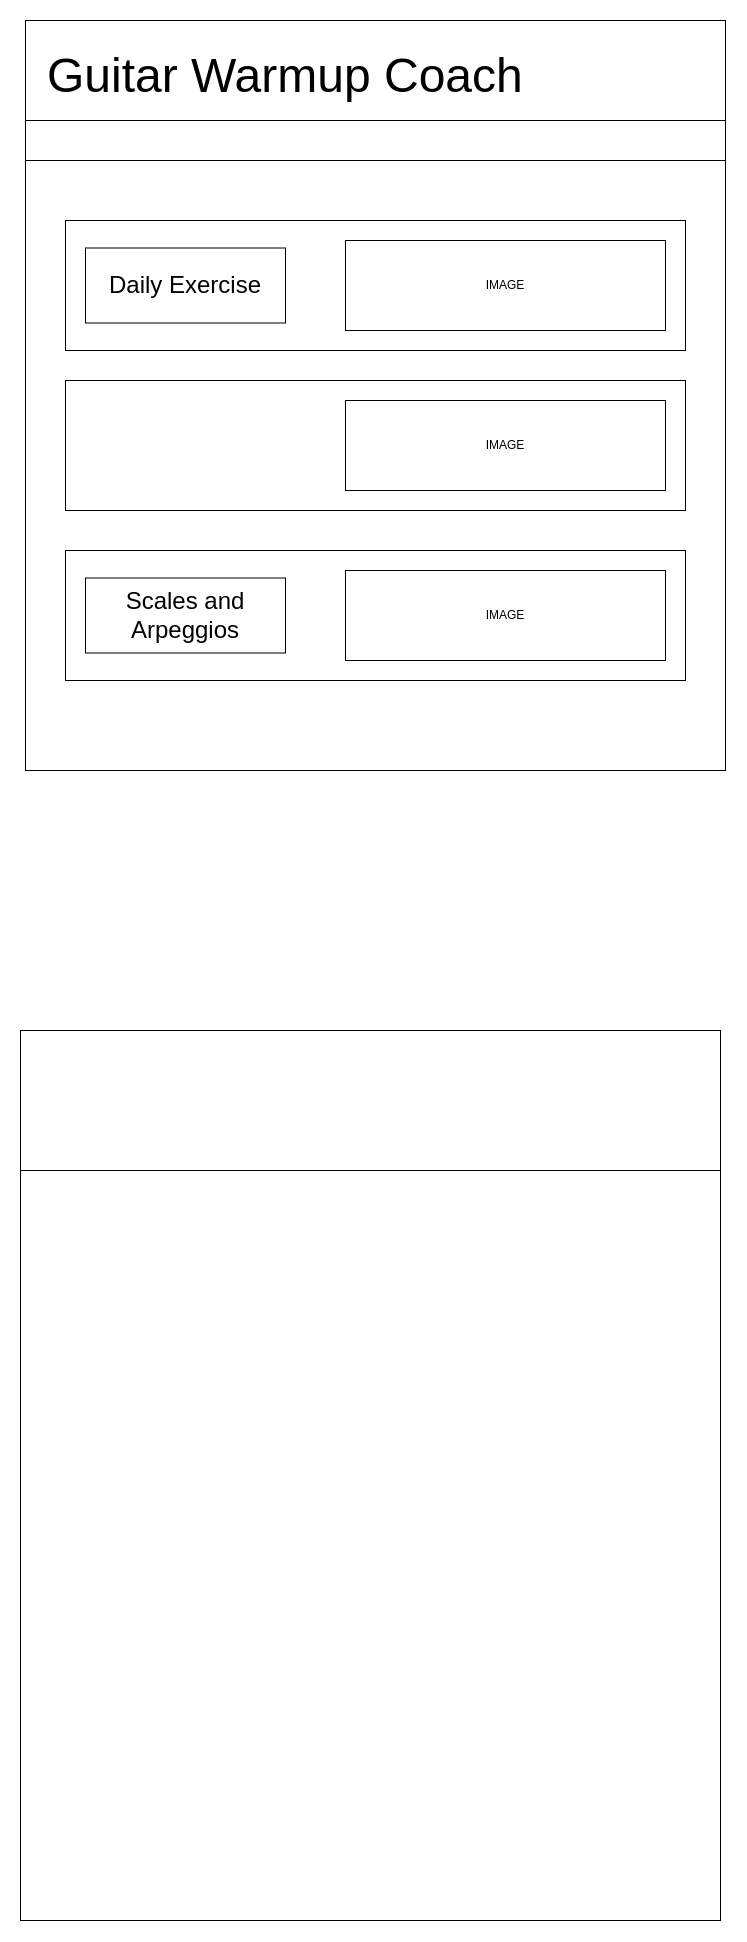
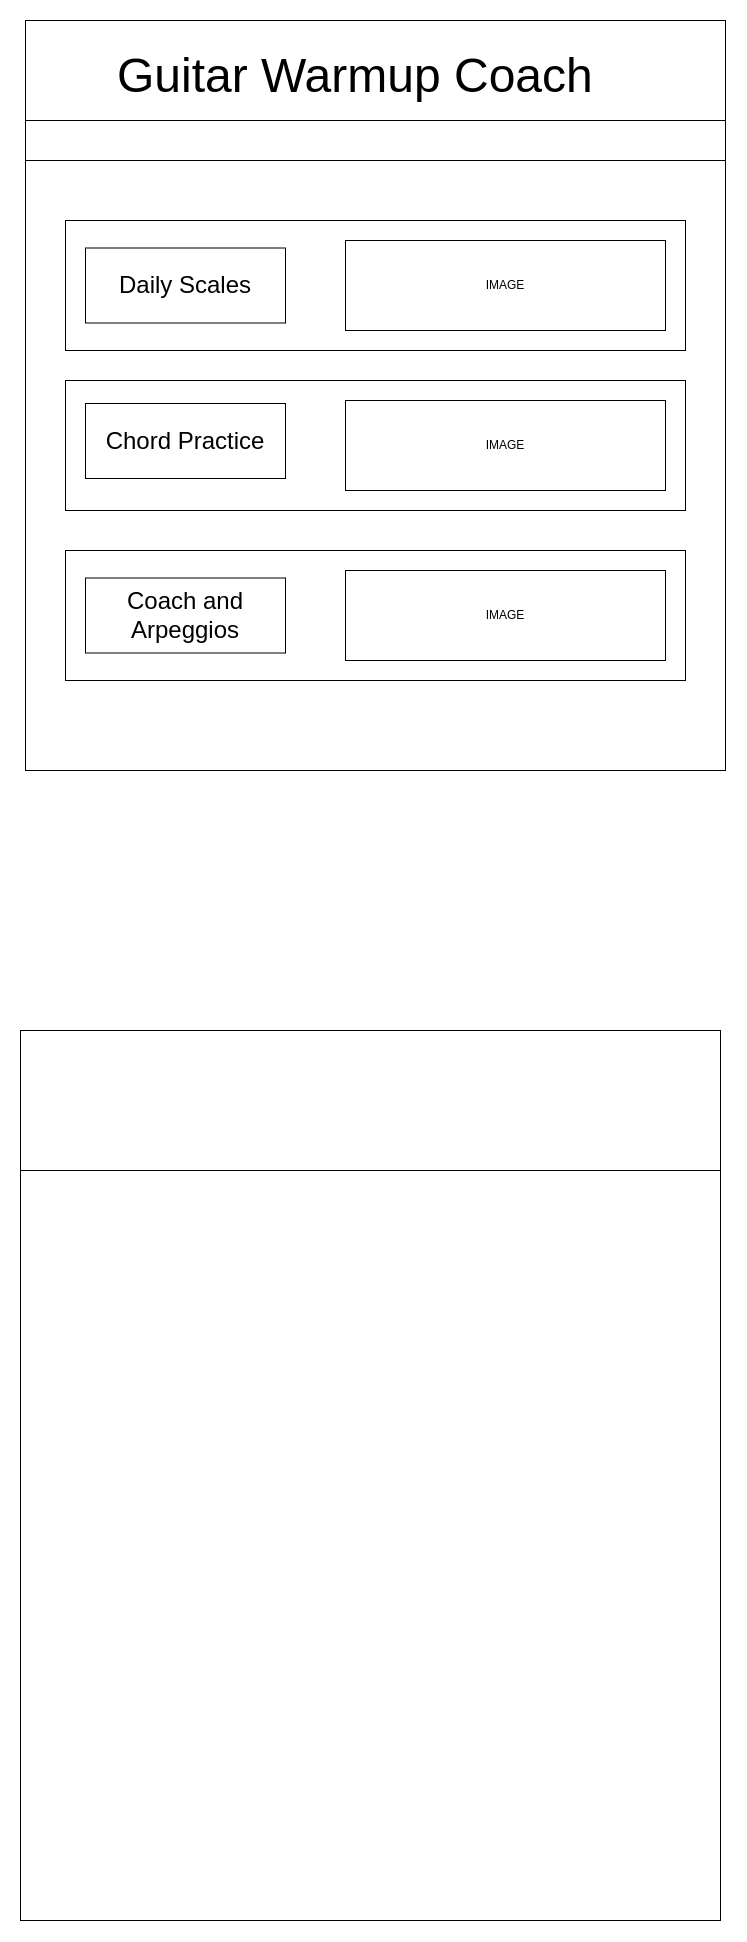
(341, 76) -> (411, 76)
(186, 286) -> (186, 286)
none -> (186, 441)
(186, 616) -> (186, 616)
